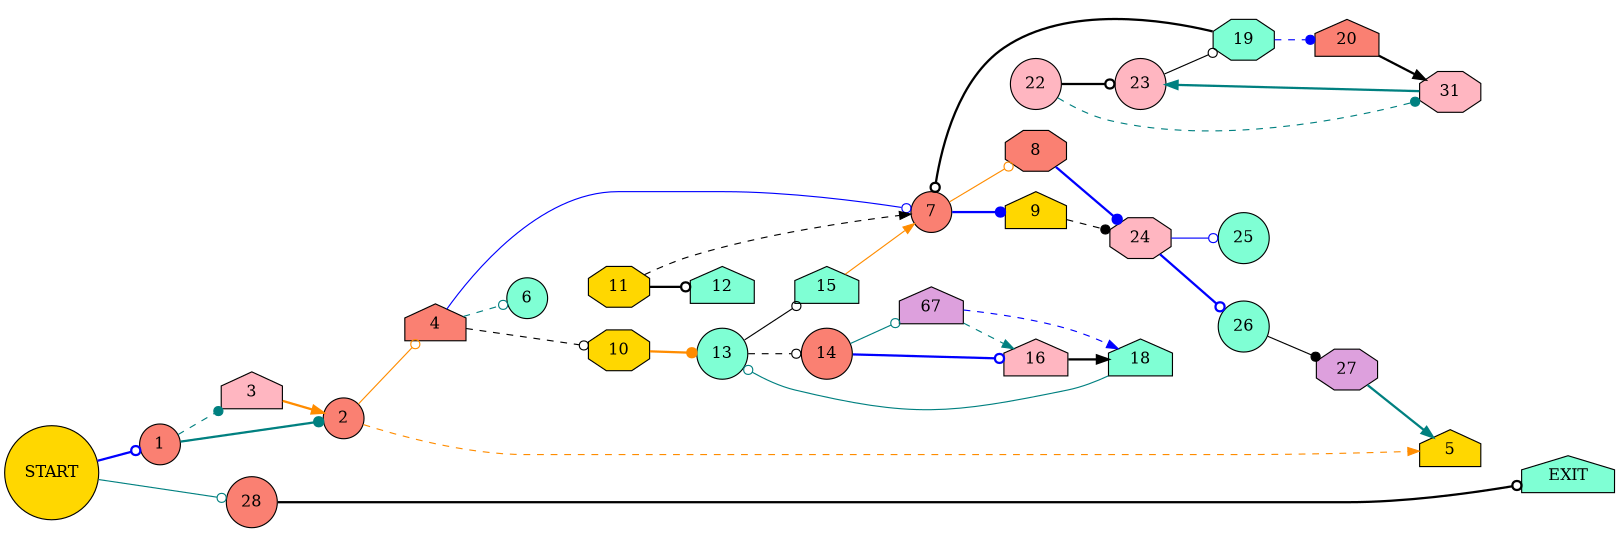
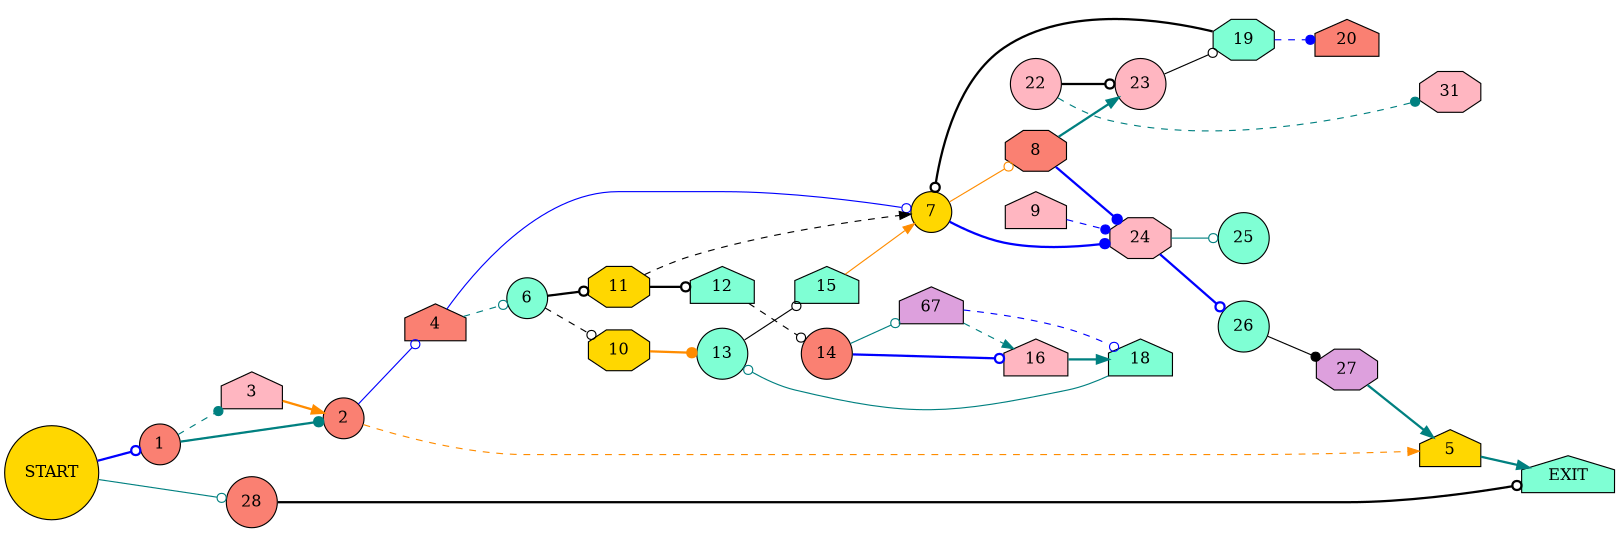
(1397, 65) -> none
(1299, 88) -> (1084, 120)
(931, 212) -> (931, 212)
(974, 212) -> (1023, 245)
(1036, 212) -> (1036, 212)
(1084, 224) -> (1084, 224)
(1190, 238) -> (1190, 238)
none -> (563, 294)
(1037, 321) -> (1037, 321)
(523, 337) -> (566, 320)
(770, 354) -> (768, 316)
(1083, 359) -> (1083, 359)
(385, 376) -> (385, 376)
none -> (1499, 461)
